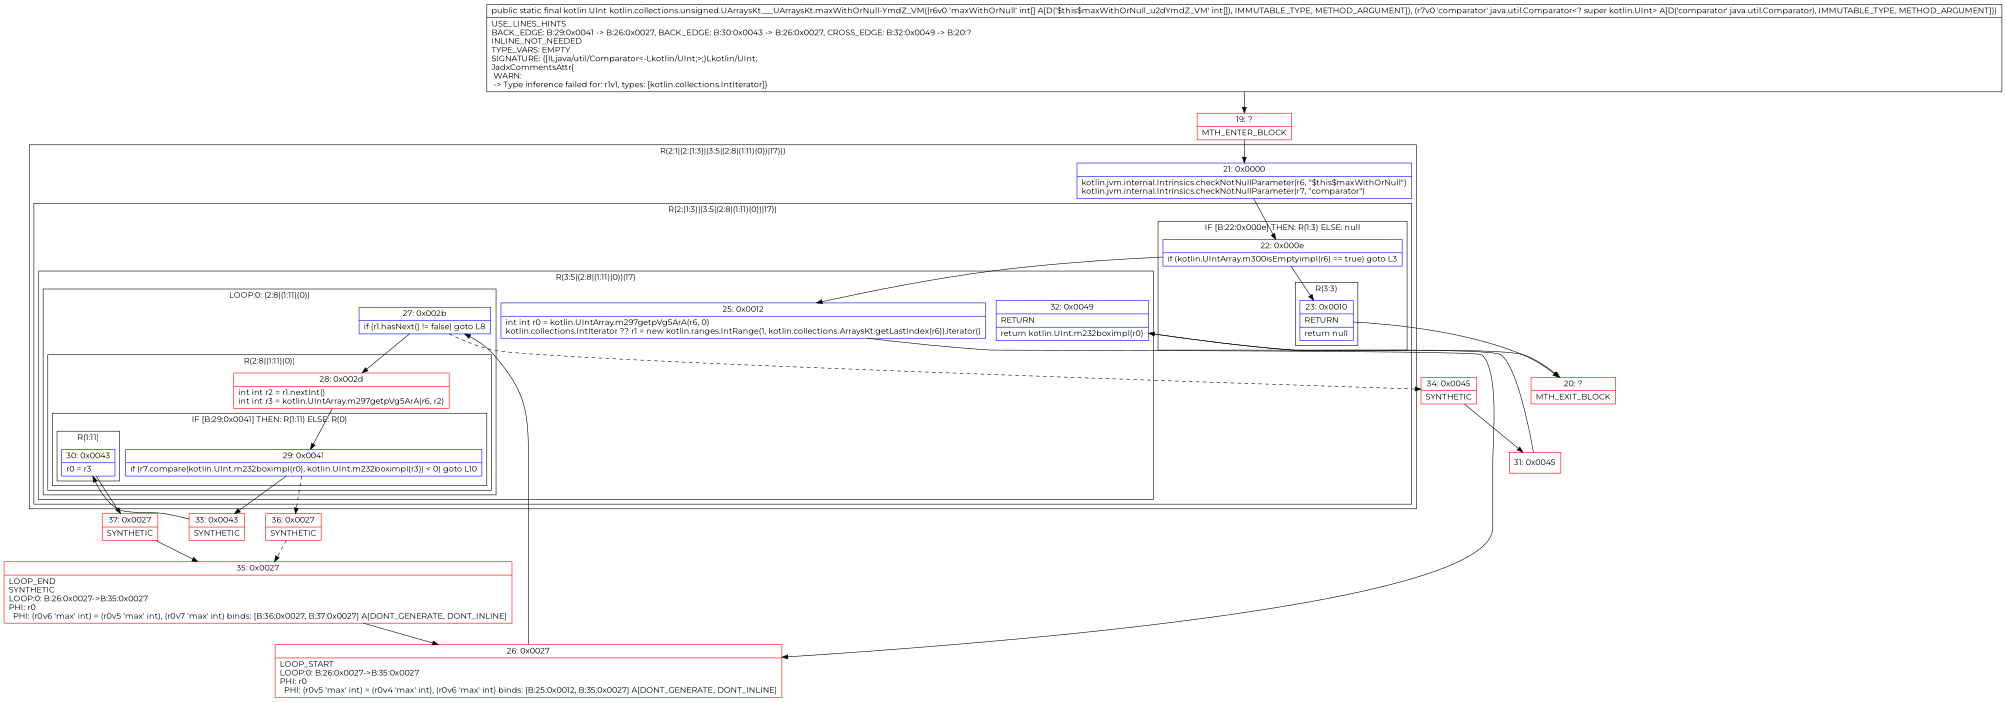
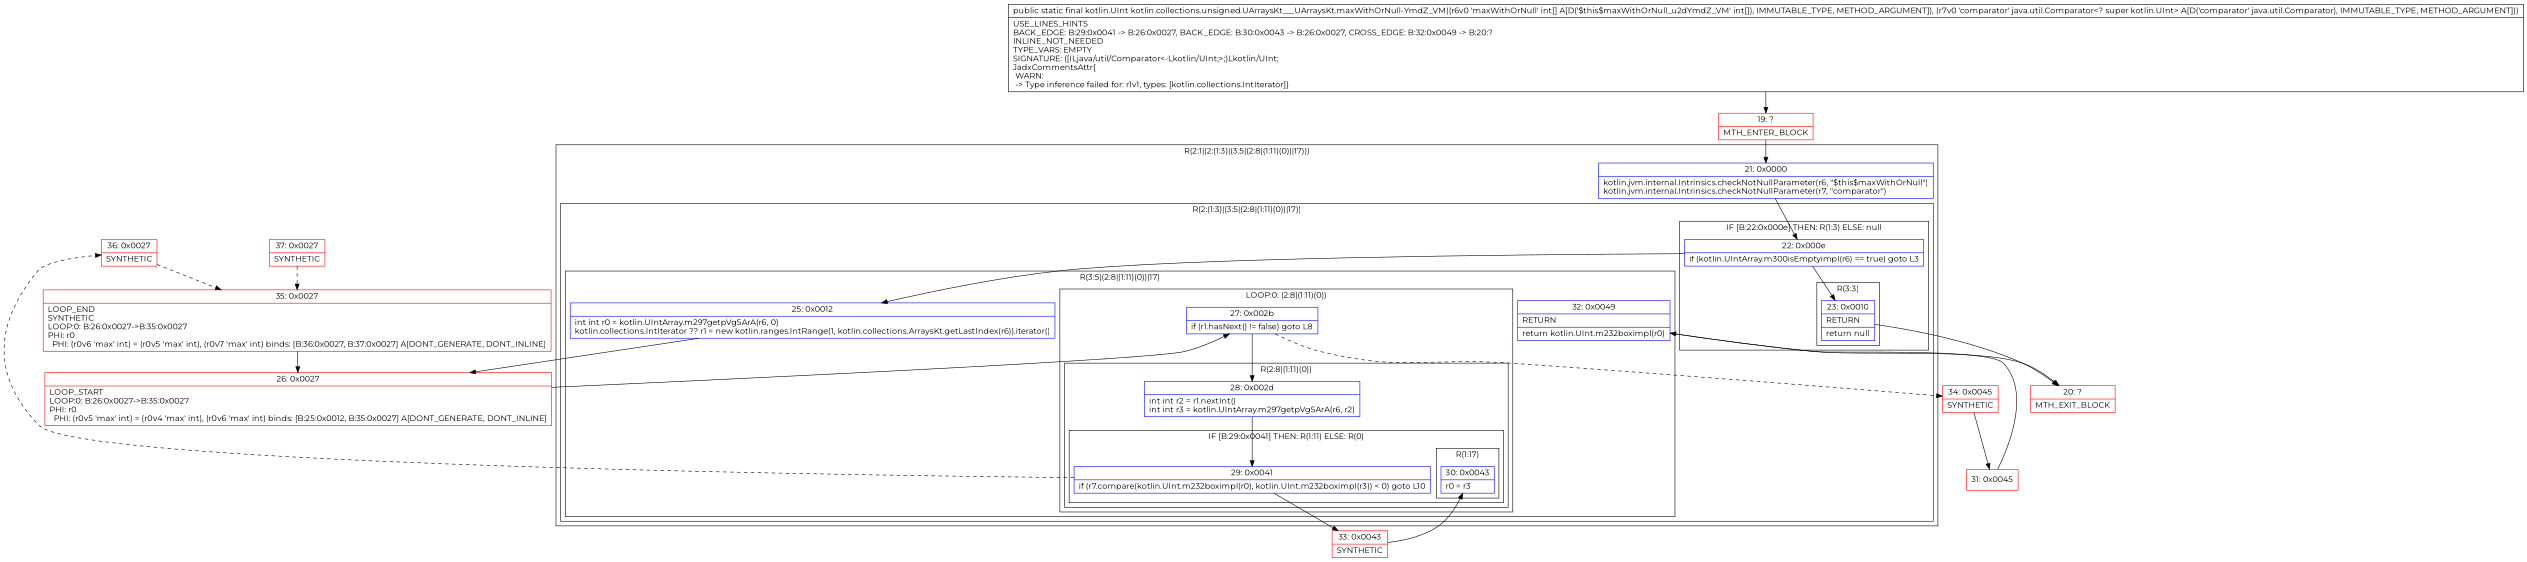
(341, 391) -> (1252, 399)
(88, 438) -> (1468, 455)
(107, 493) -> none
(174, 550) -> (297, 275)
